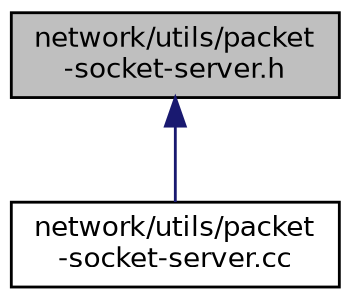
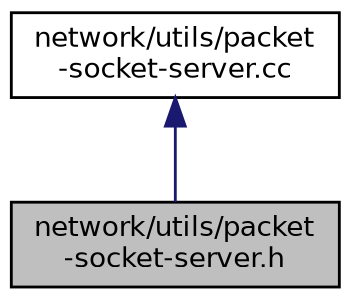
(175, 164) -> (175, 164)
